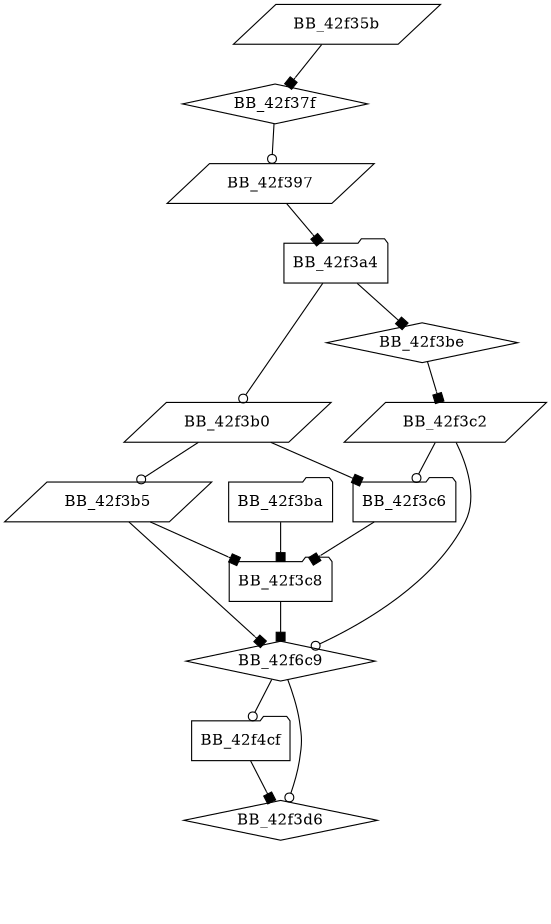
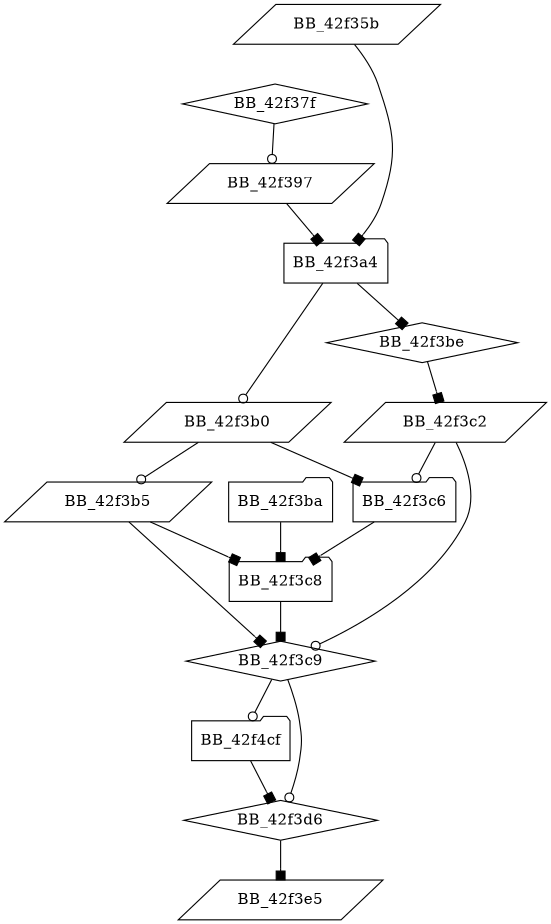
(308, 61) -> (392, 138)
(281, 661) -> (281, 661)
none -> (281, 900)
